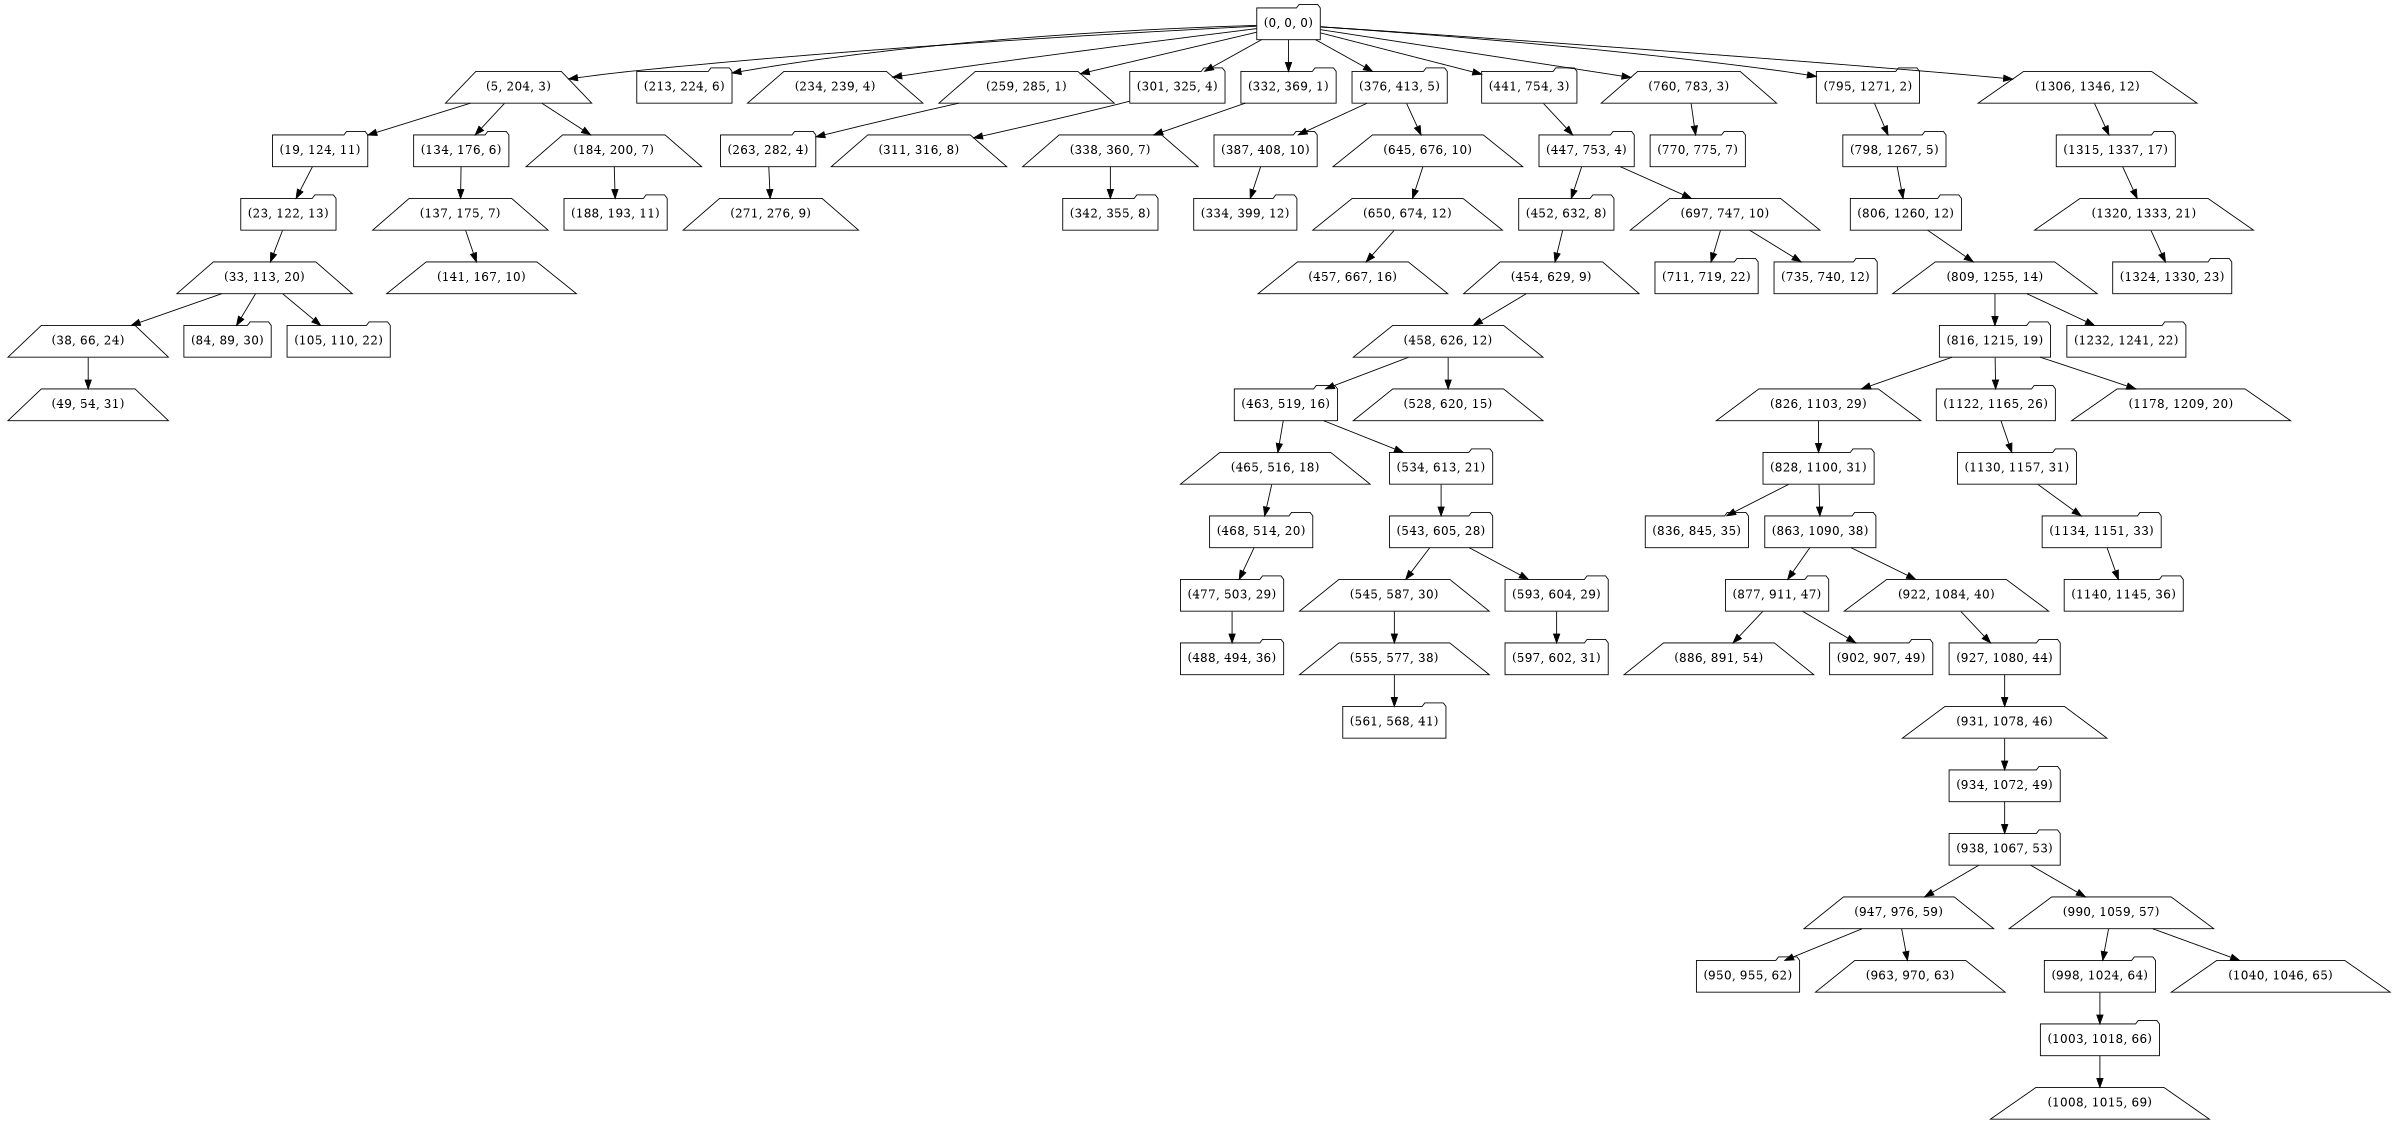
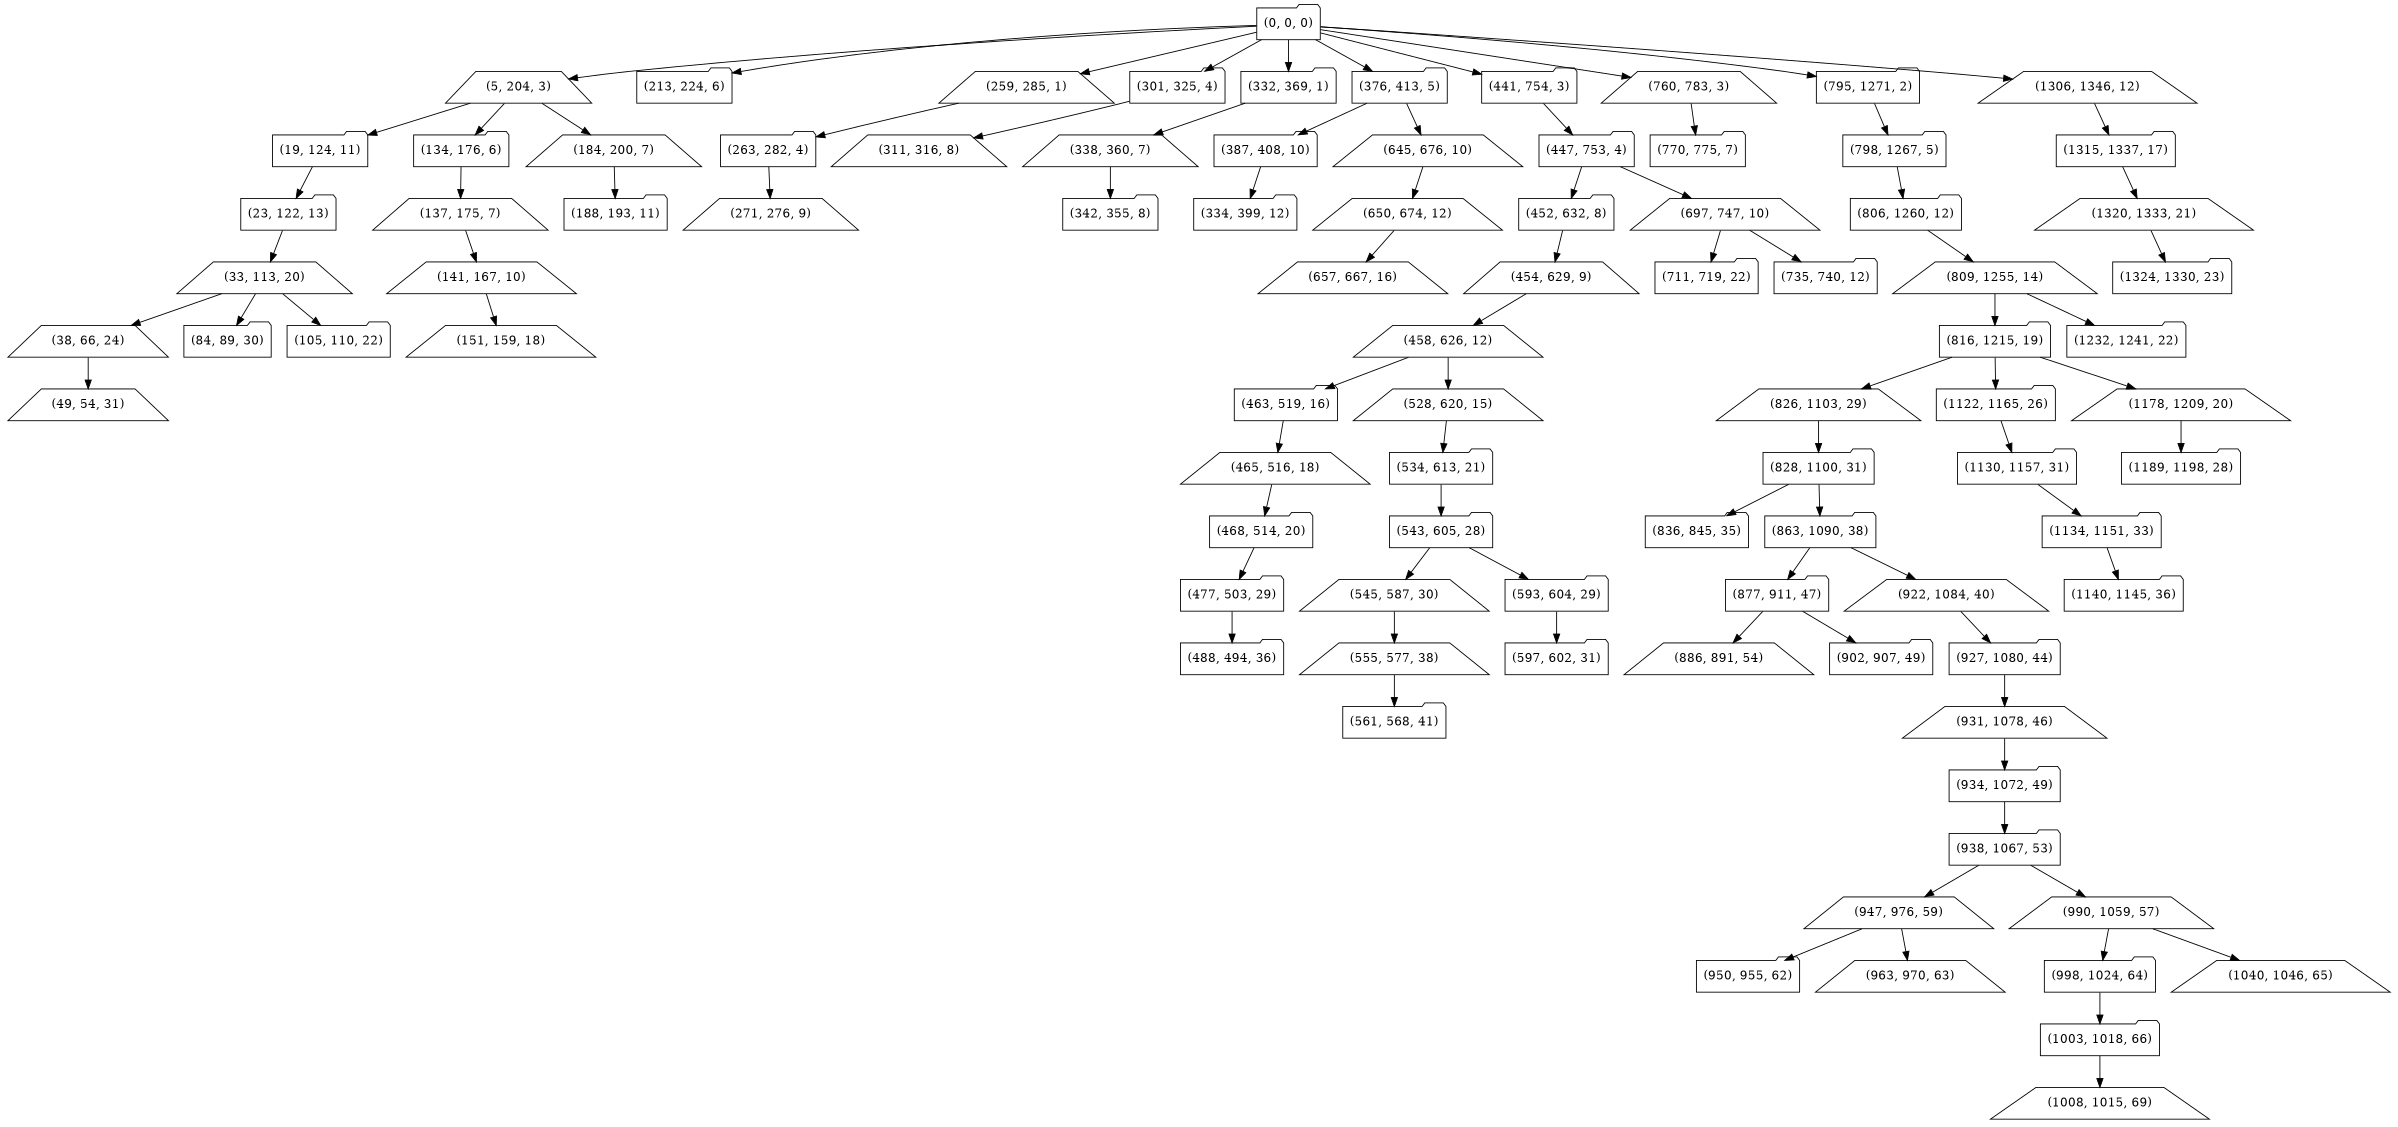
(835, 87) -> none
(1353, 278) -> (1353, 278)
none -> (501, 341)
(1359, 435) -> (1445, 432)
none -> (2181, 468)
